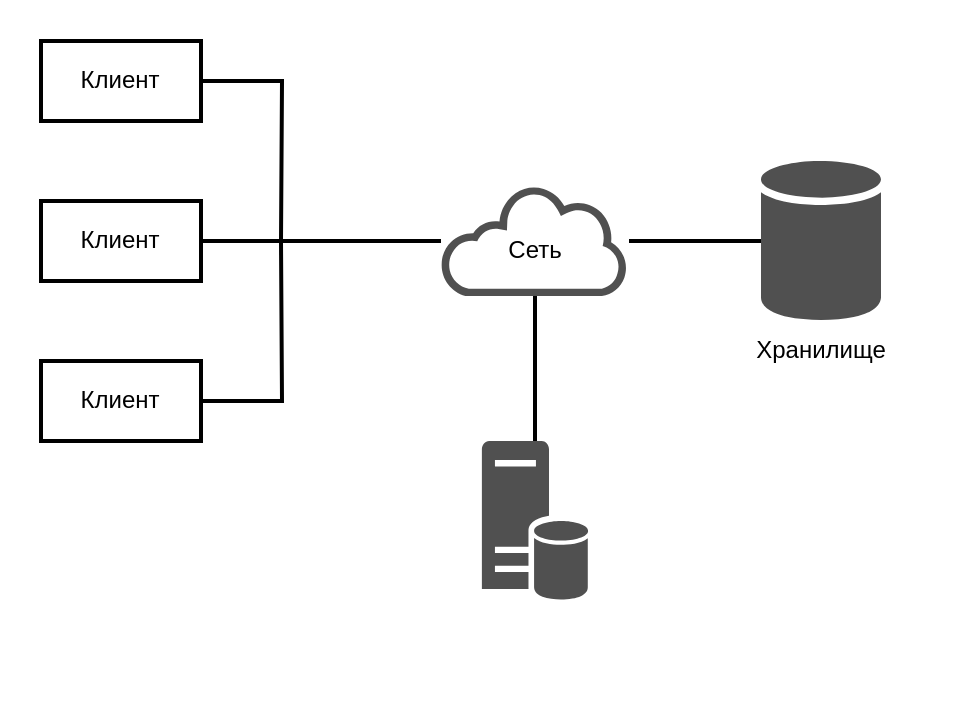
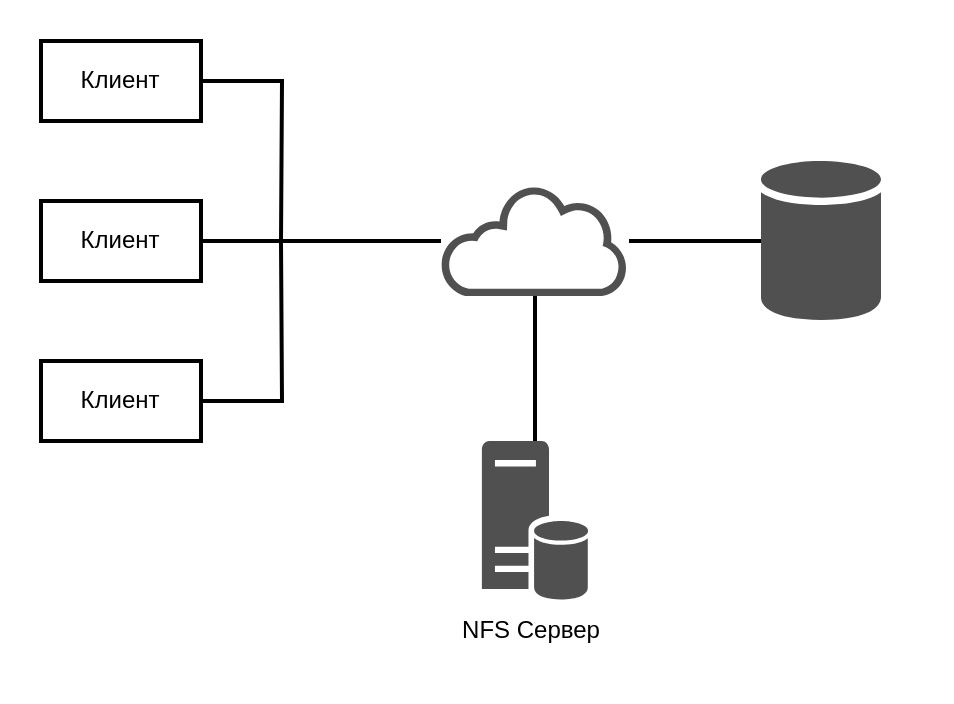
(535, 251) -> none
(821, 351) -> none
none -> (531, 631)
